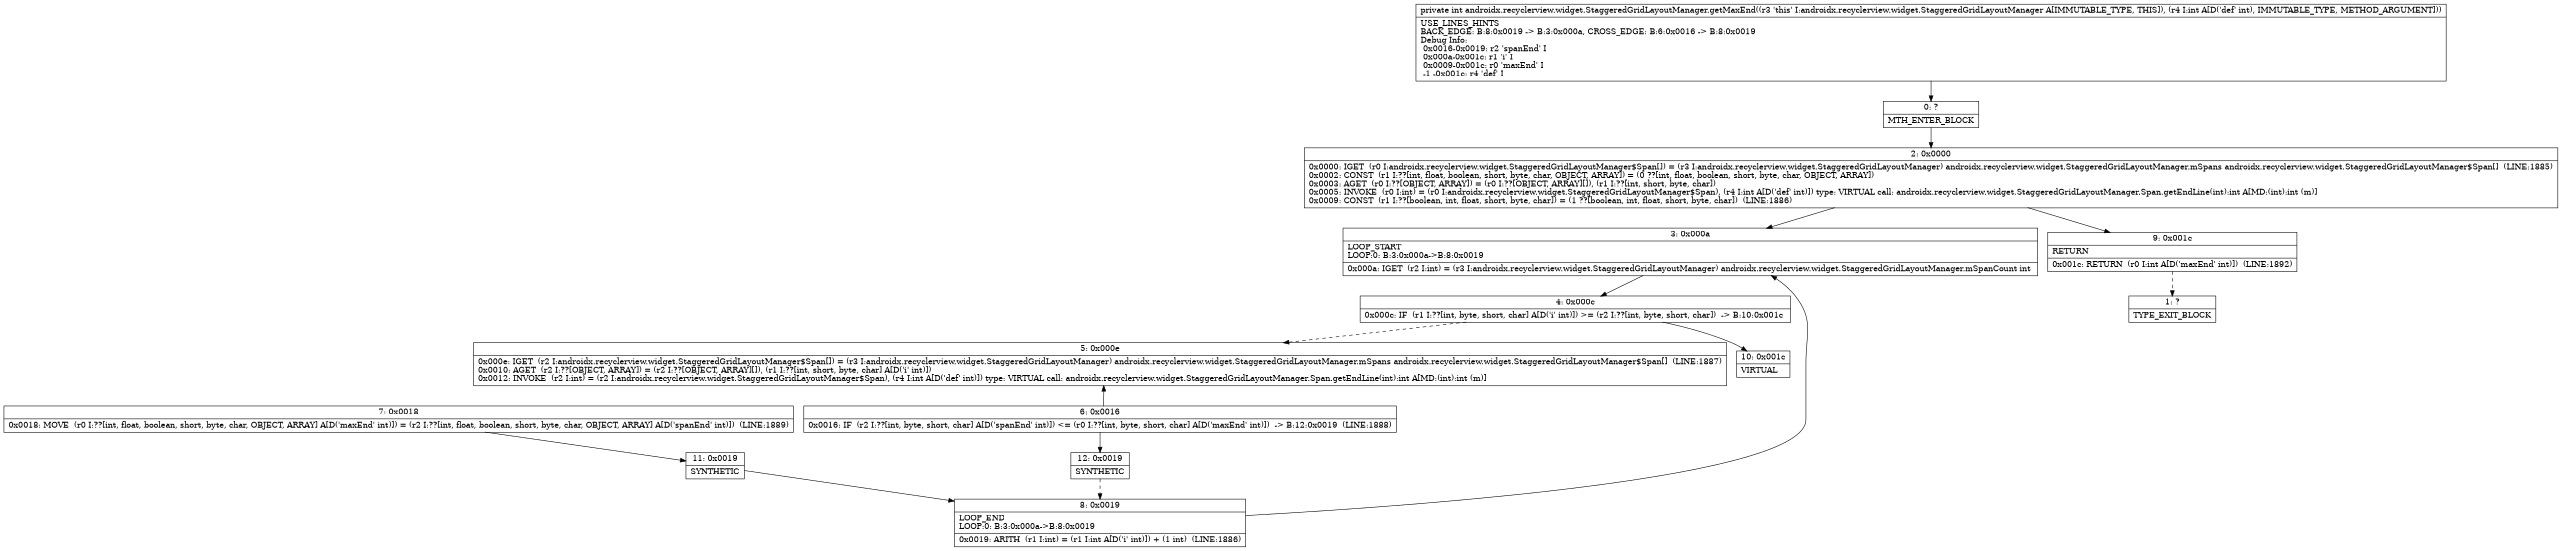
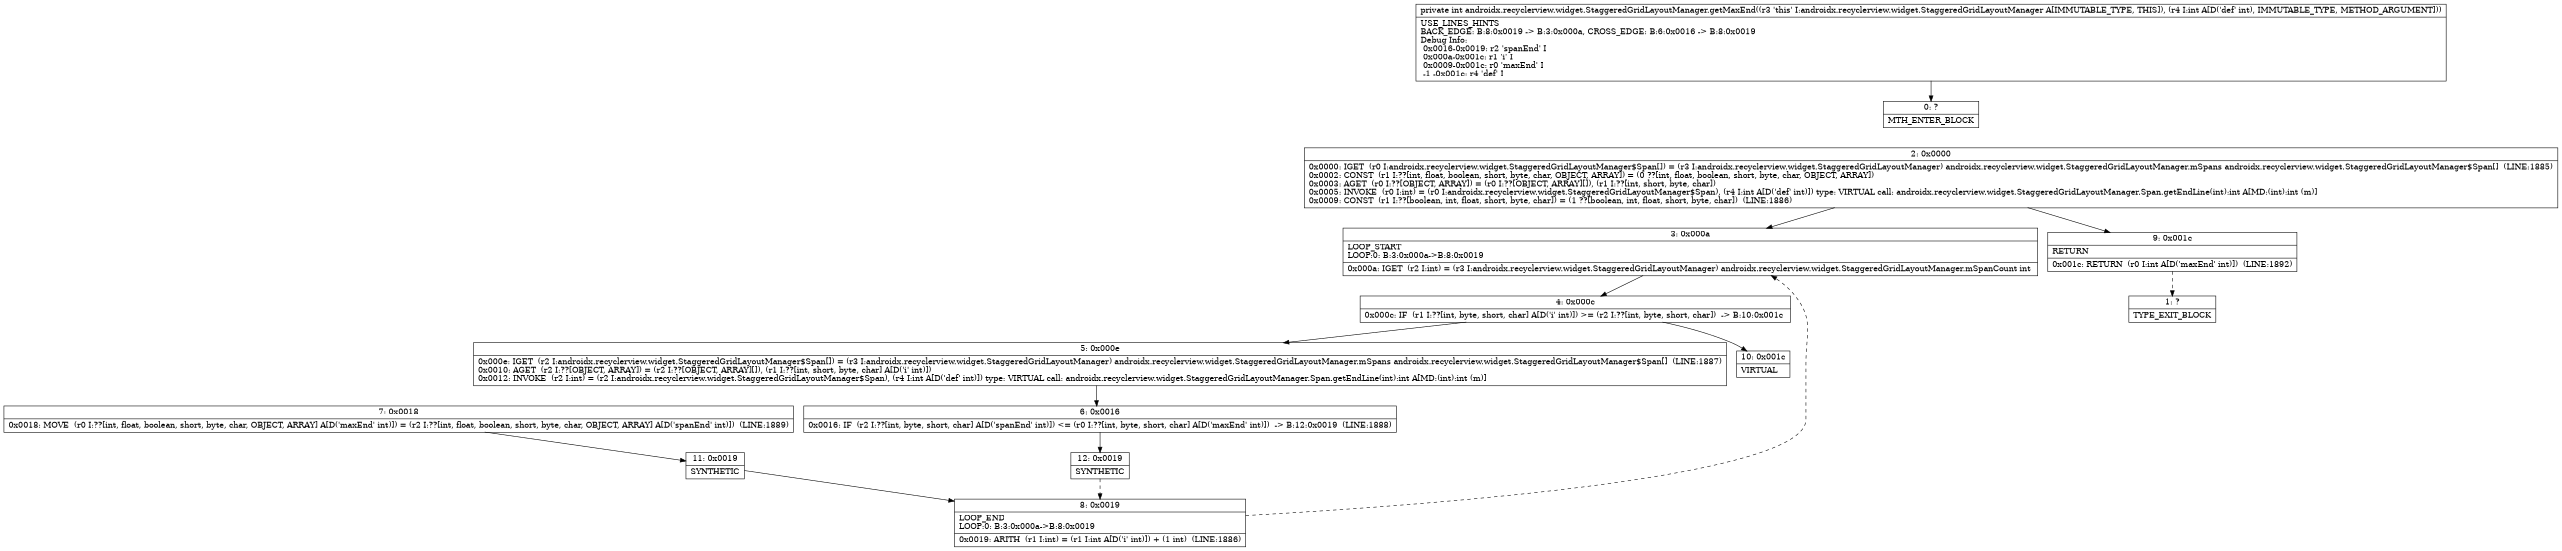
(1931, 135) -> none
(1378, 332) -> (1378, 332)
(1104, 399) -> (1096, 393)
(1609, 483) -> (1609, 483)
